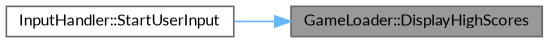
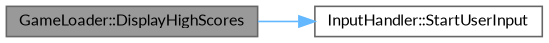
(254, 21) -> (278, 21)
